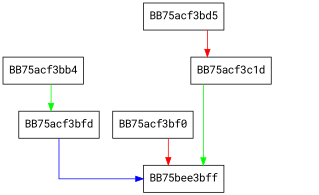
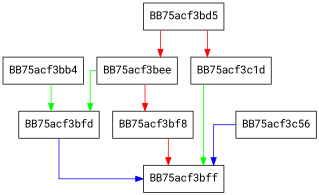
none -> (137, 71)
(153, 125) -> (153, 125)
none -> (276, 125)
(184, 179) -> (184, 179)
